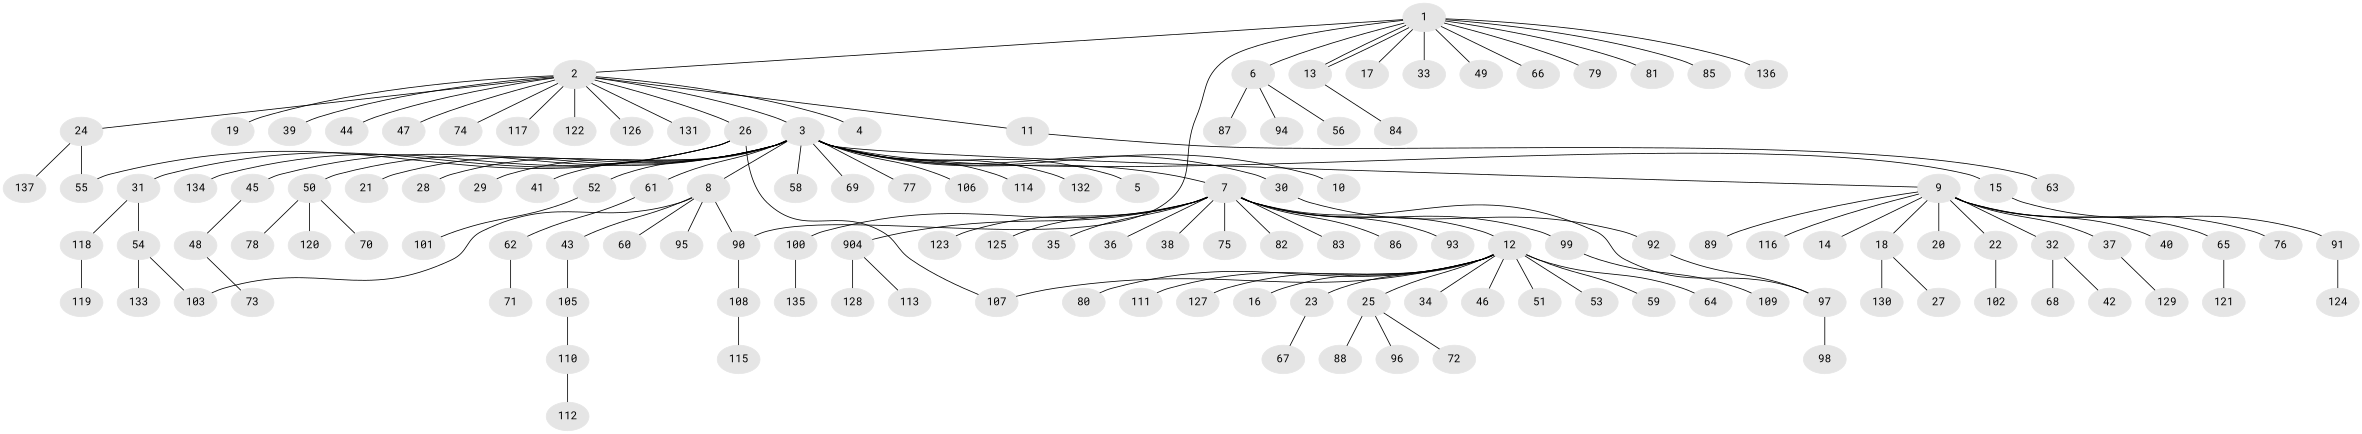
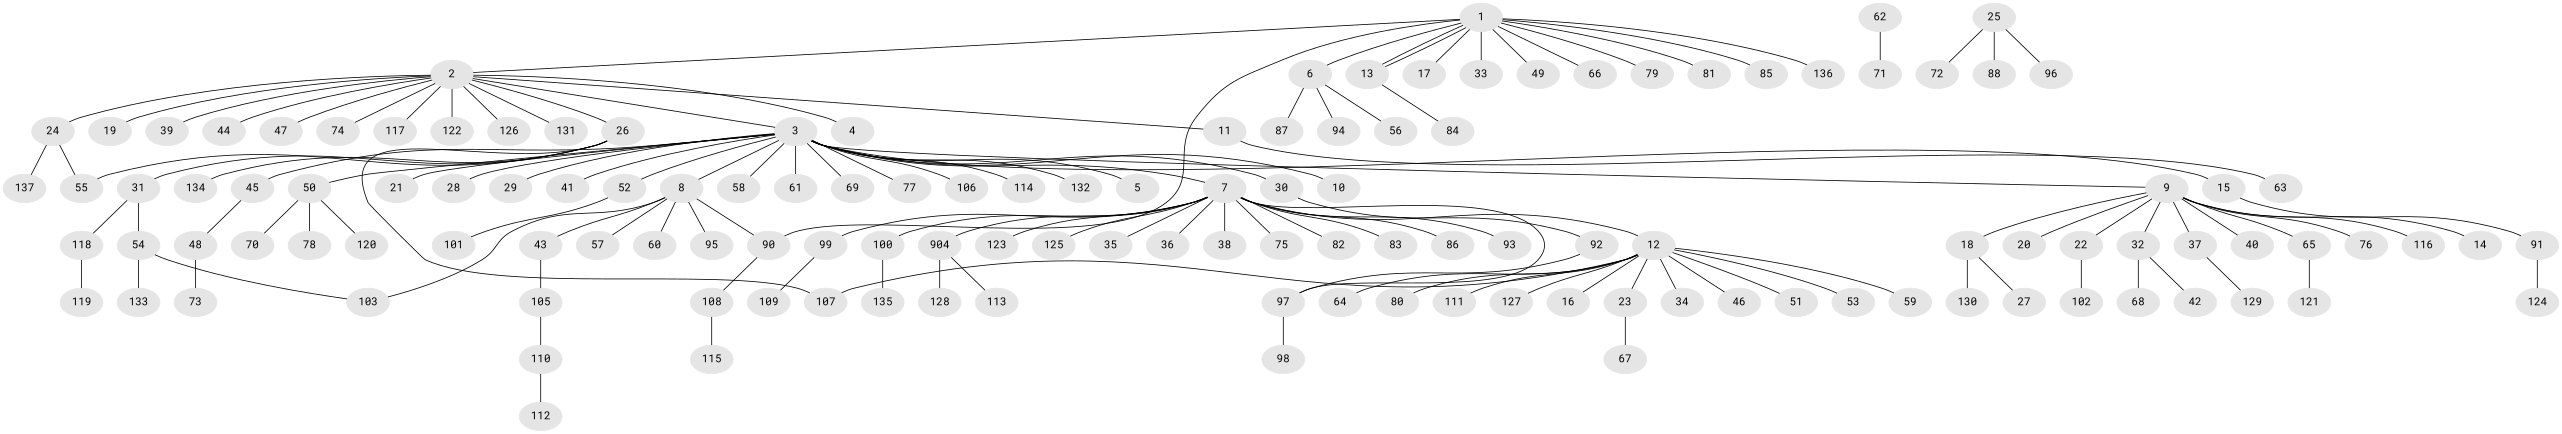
(581, 217) -> none
none -> (598, 245)
(1711, 245) -> none
(1431, 276) -> none
